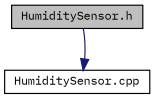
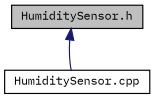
(85, 44) -> (70, 55)
